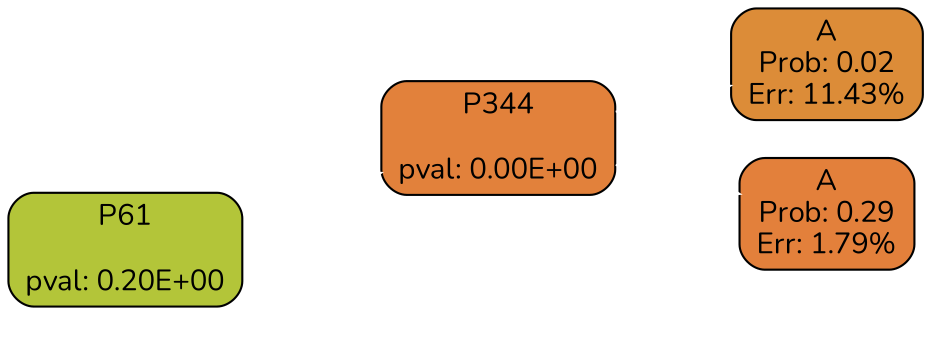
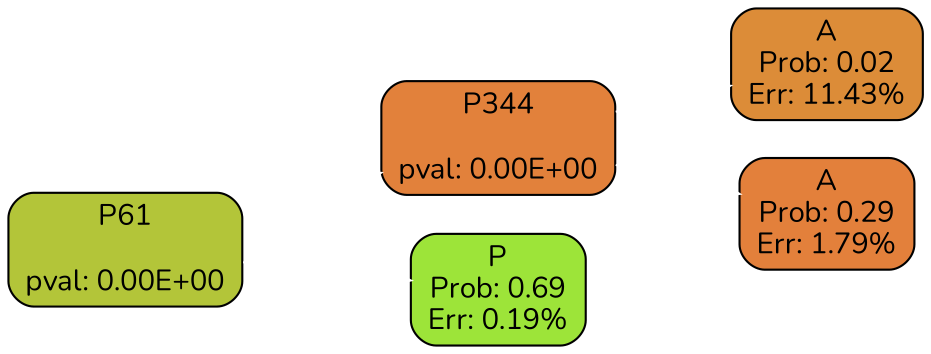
(125, 250) -> (125, 250)
none -> (498, 290)
